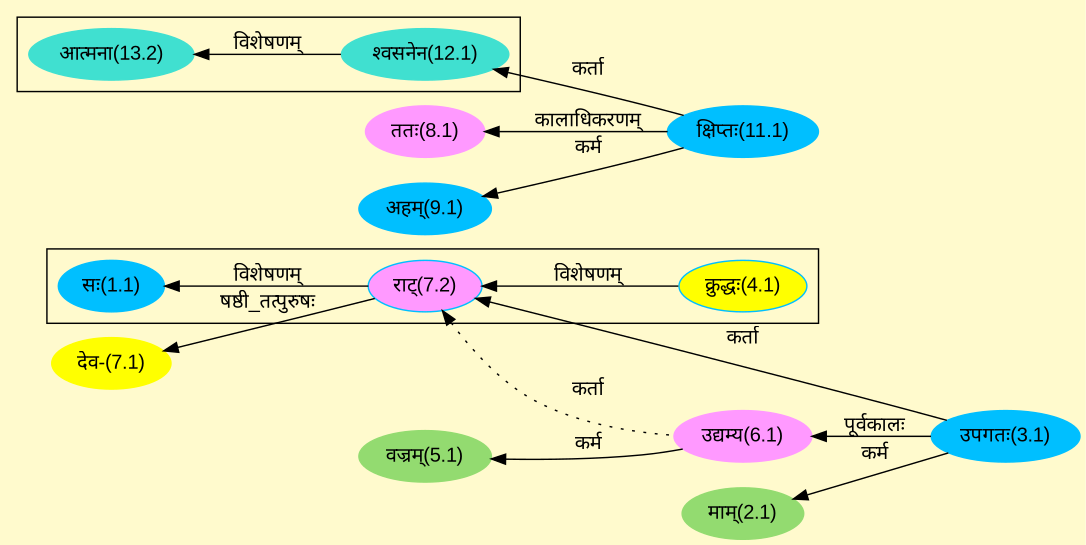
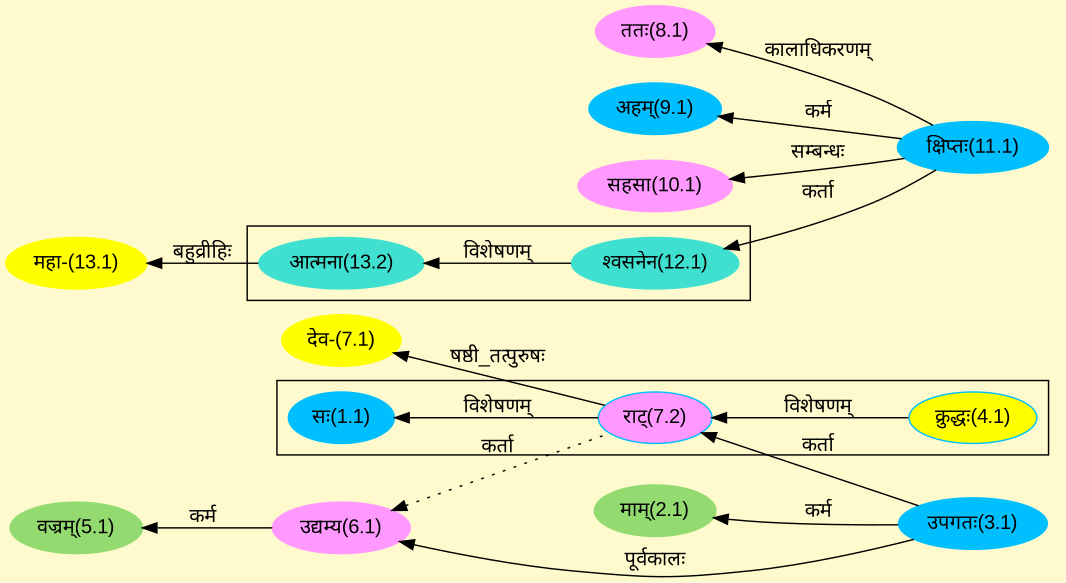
none -> (655, 186)
none -> (76, 263)
(548, 407) -> (508, 469)
